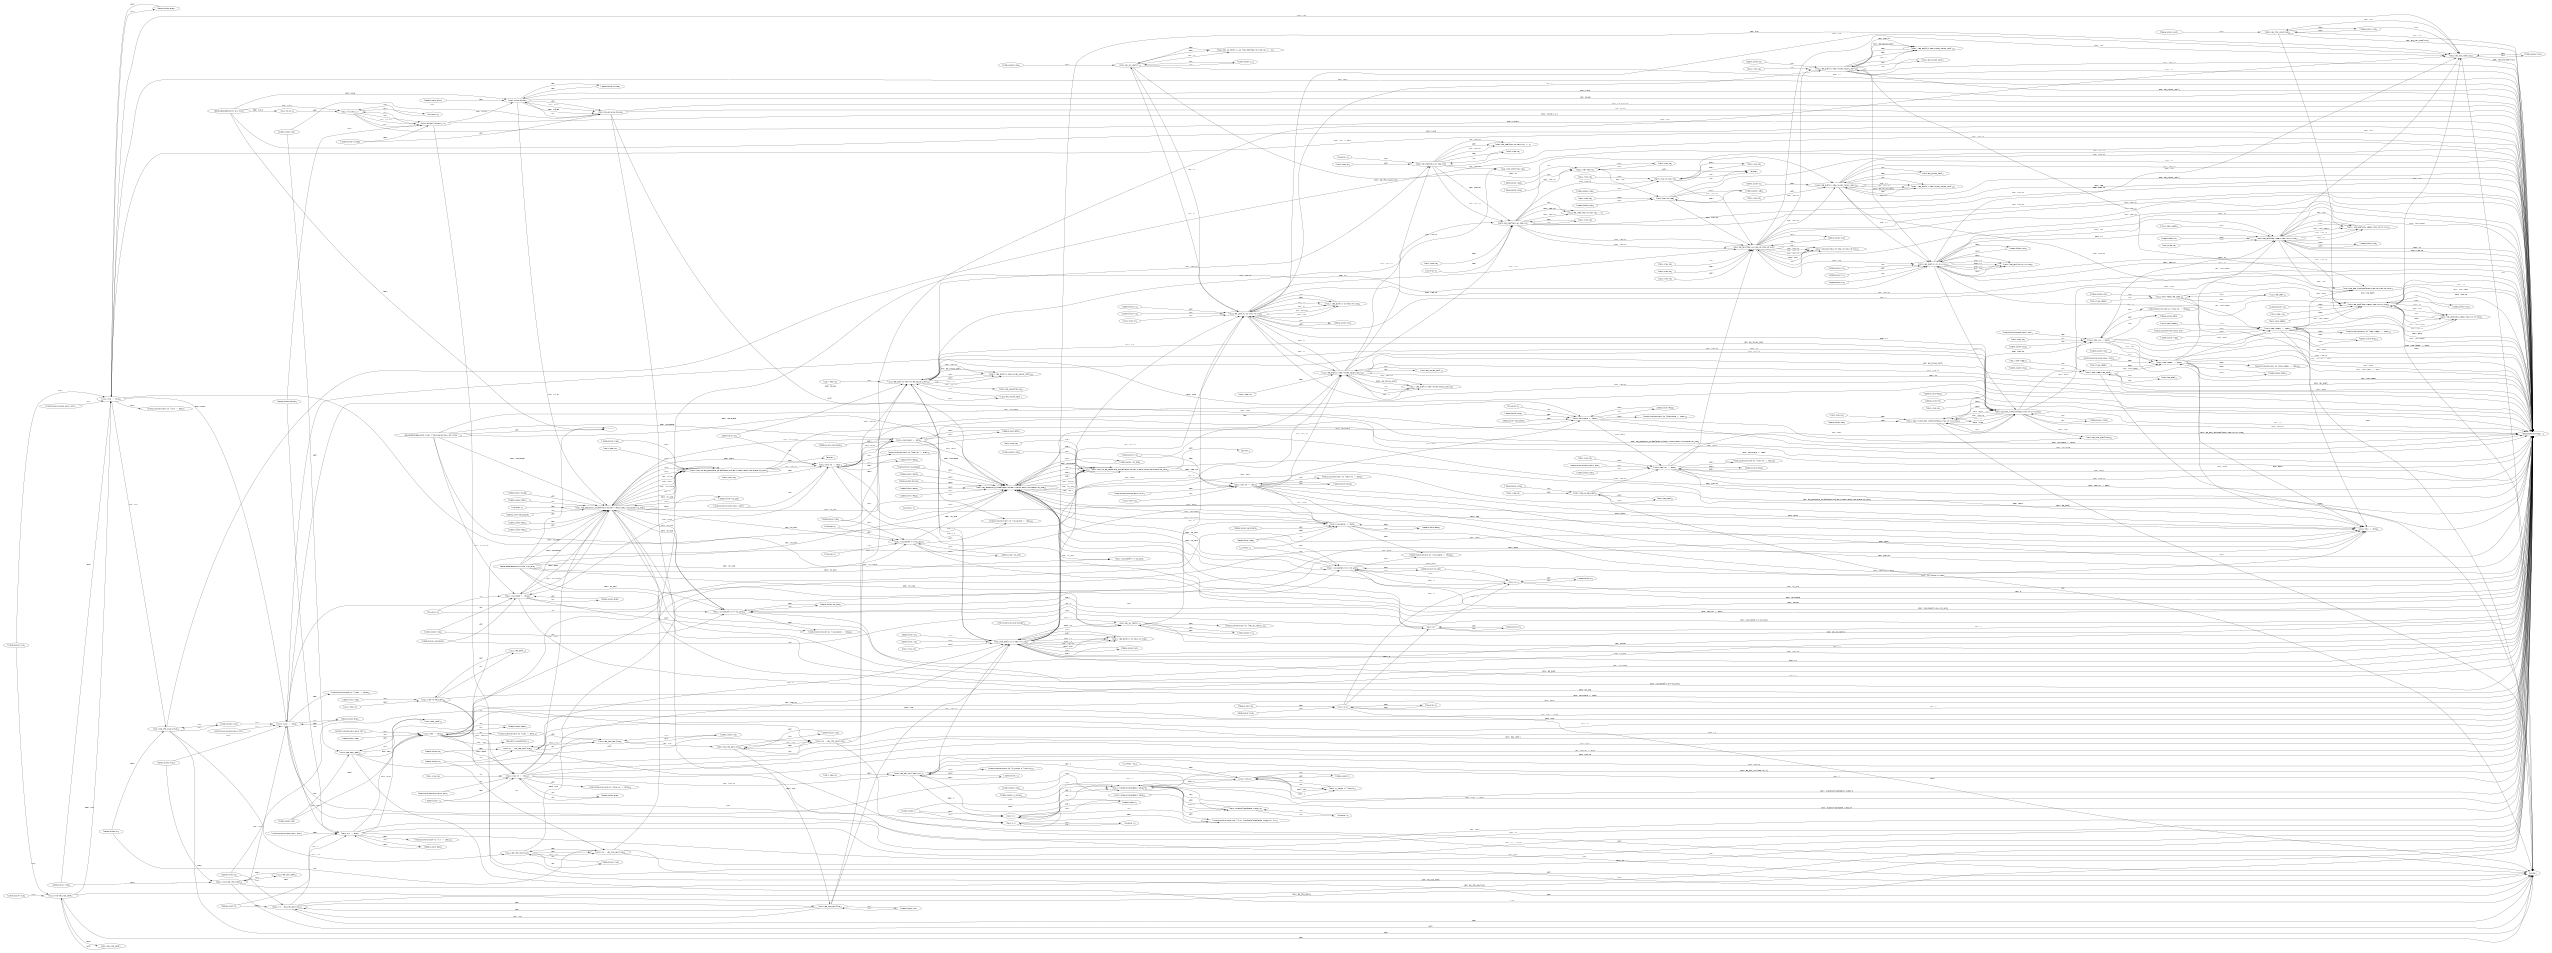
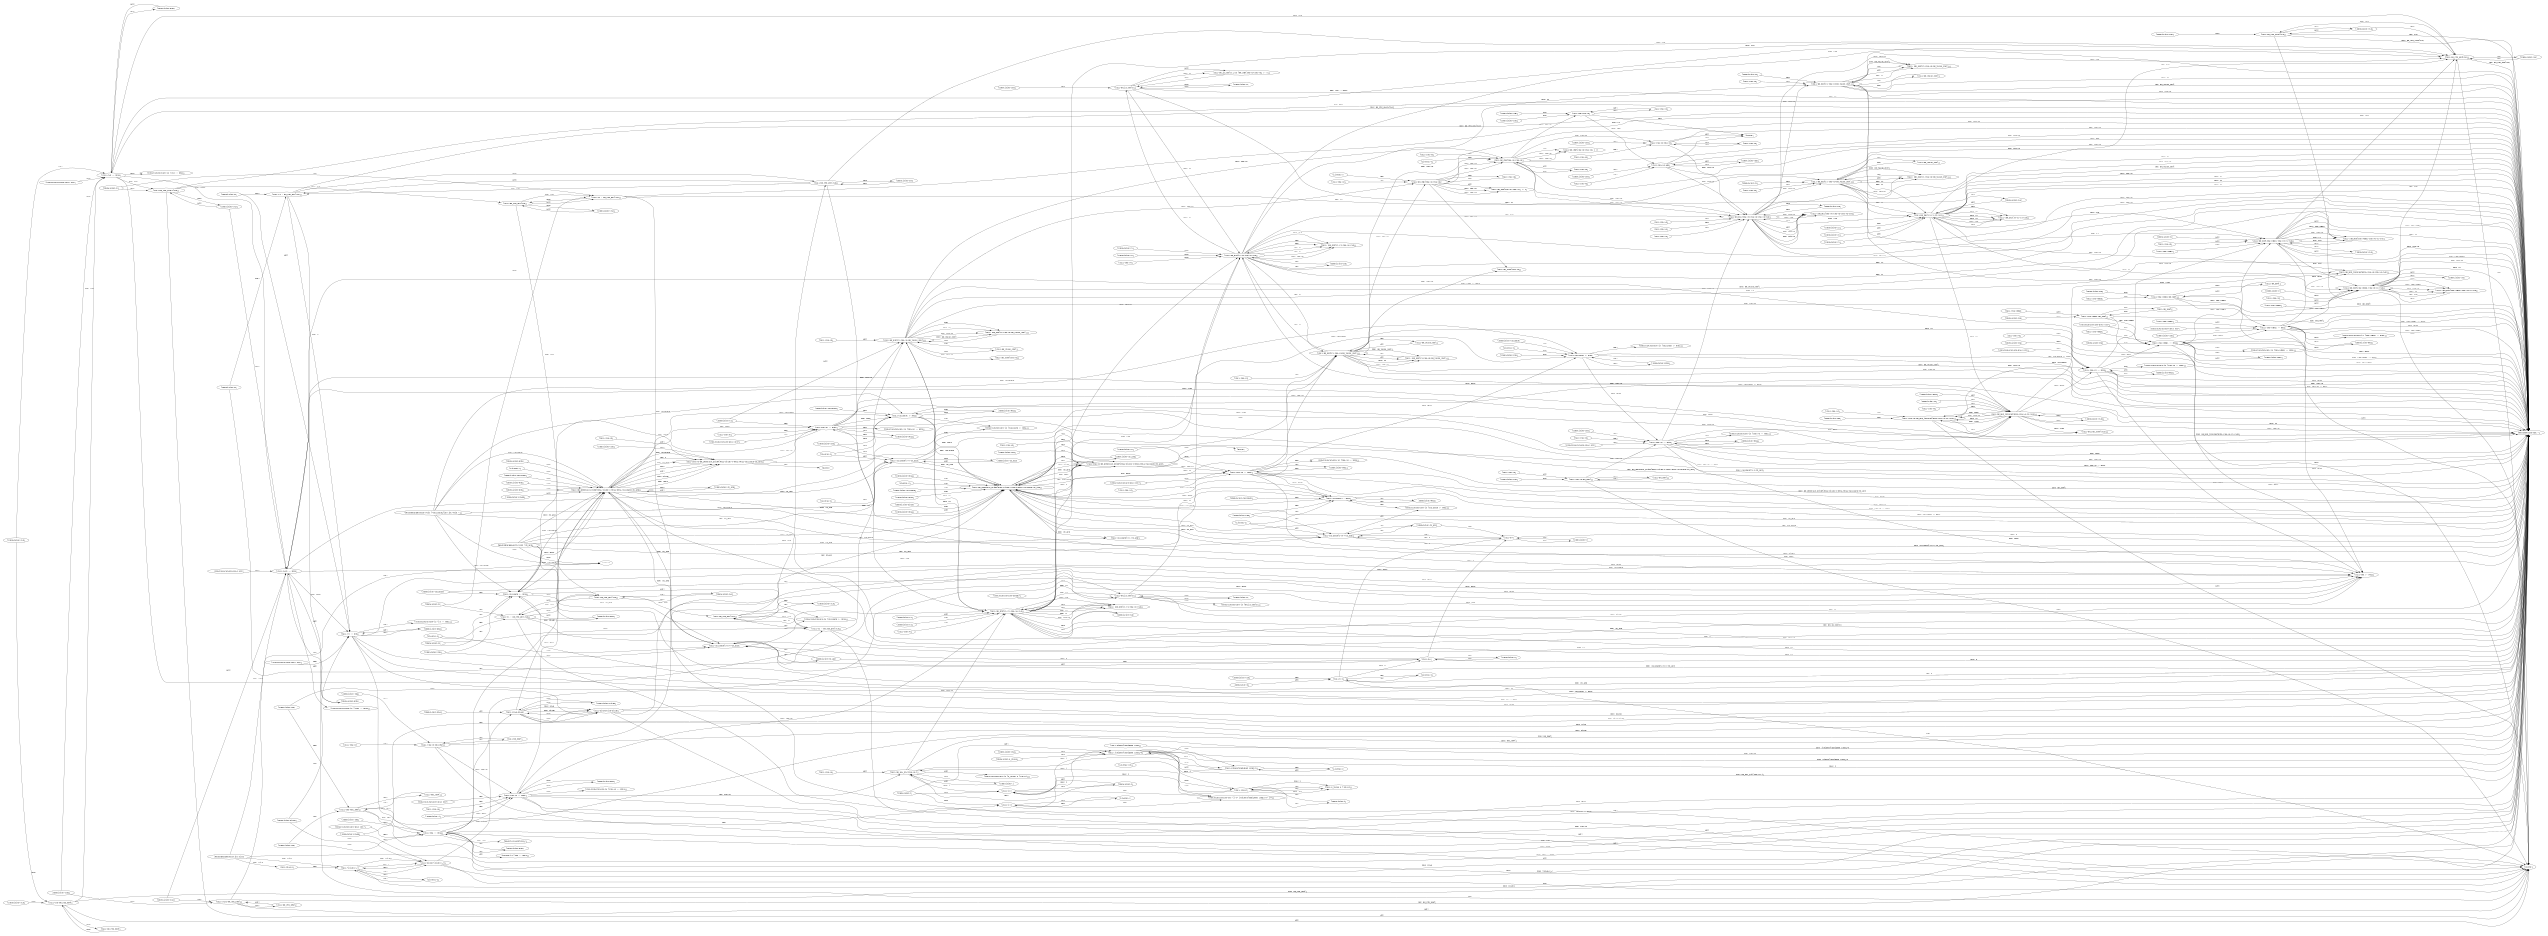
(368, 94) -> none
(517, 734) -> (515, 856)
